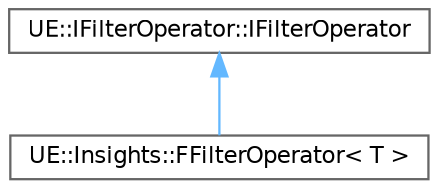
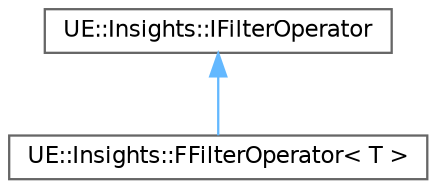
(219, 31) -> (218, 31)
